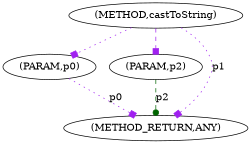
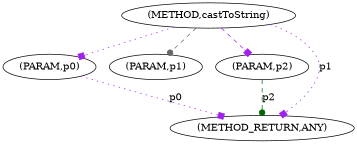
none -> (156, 67)
